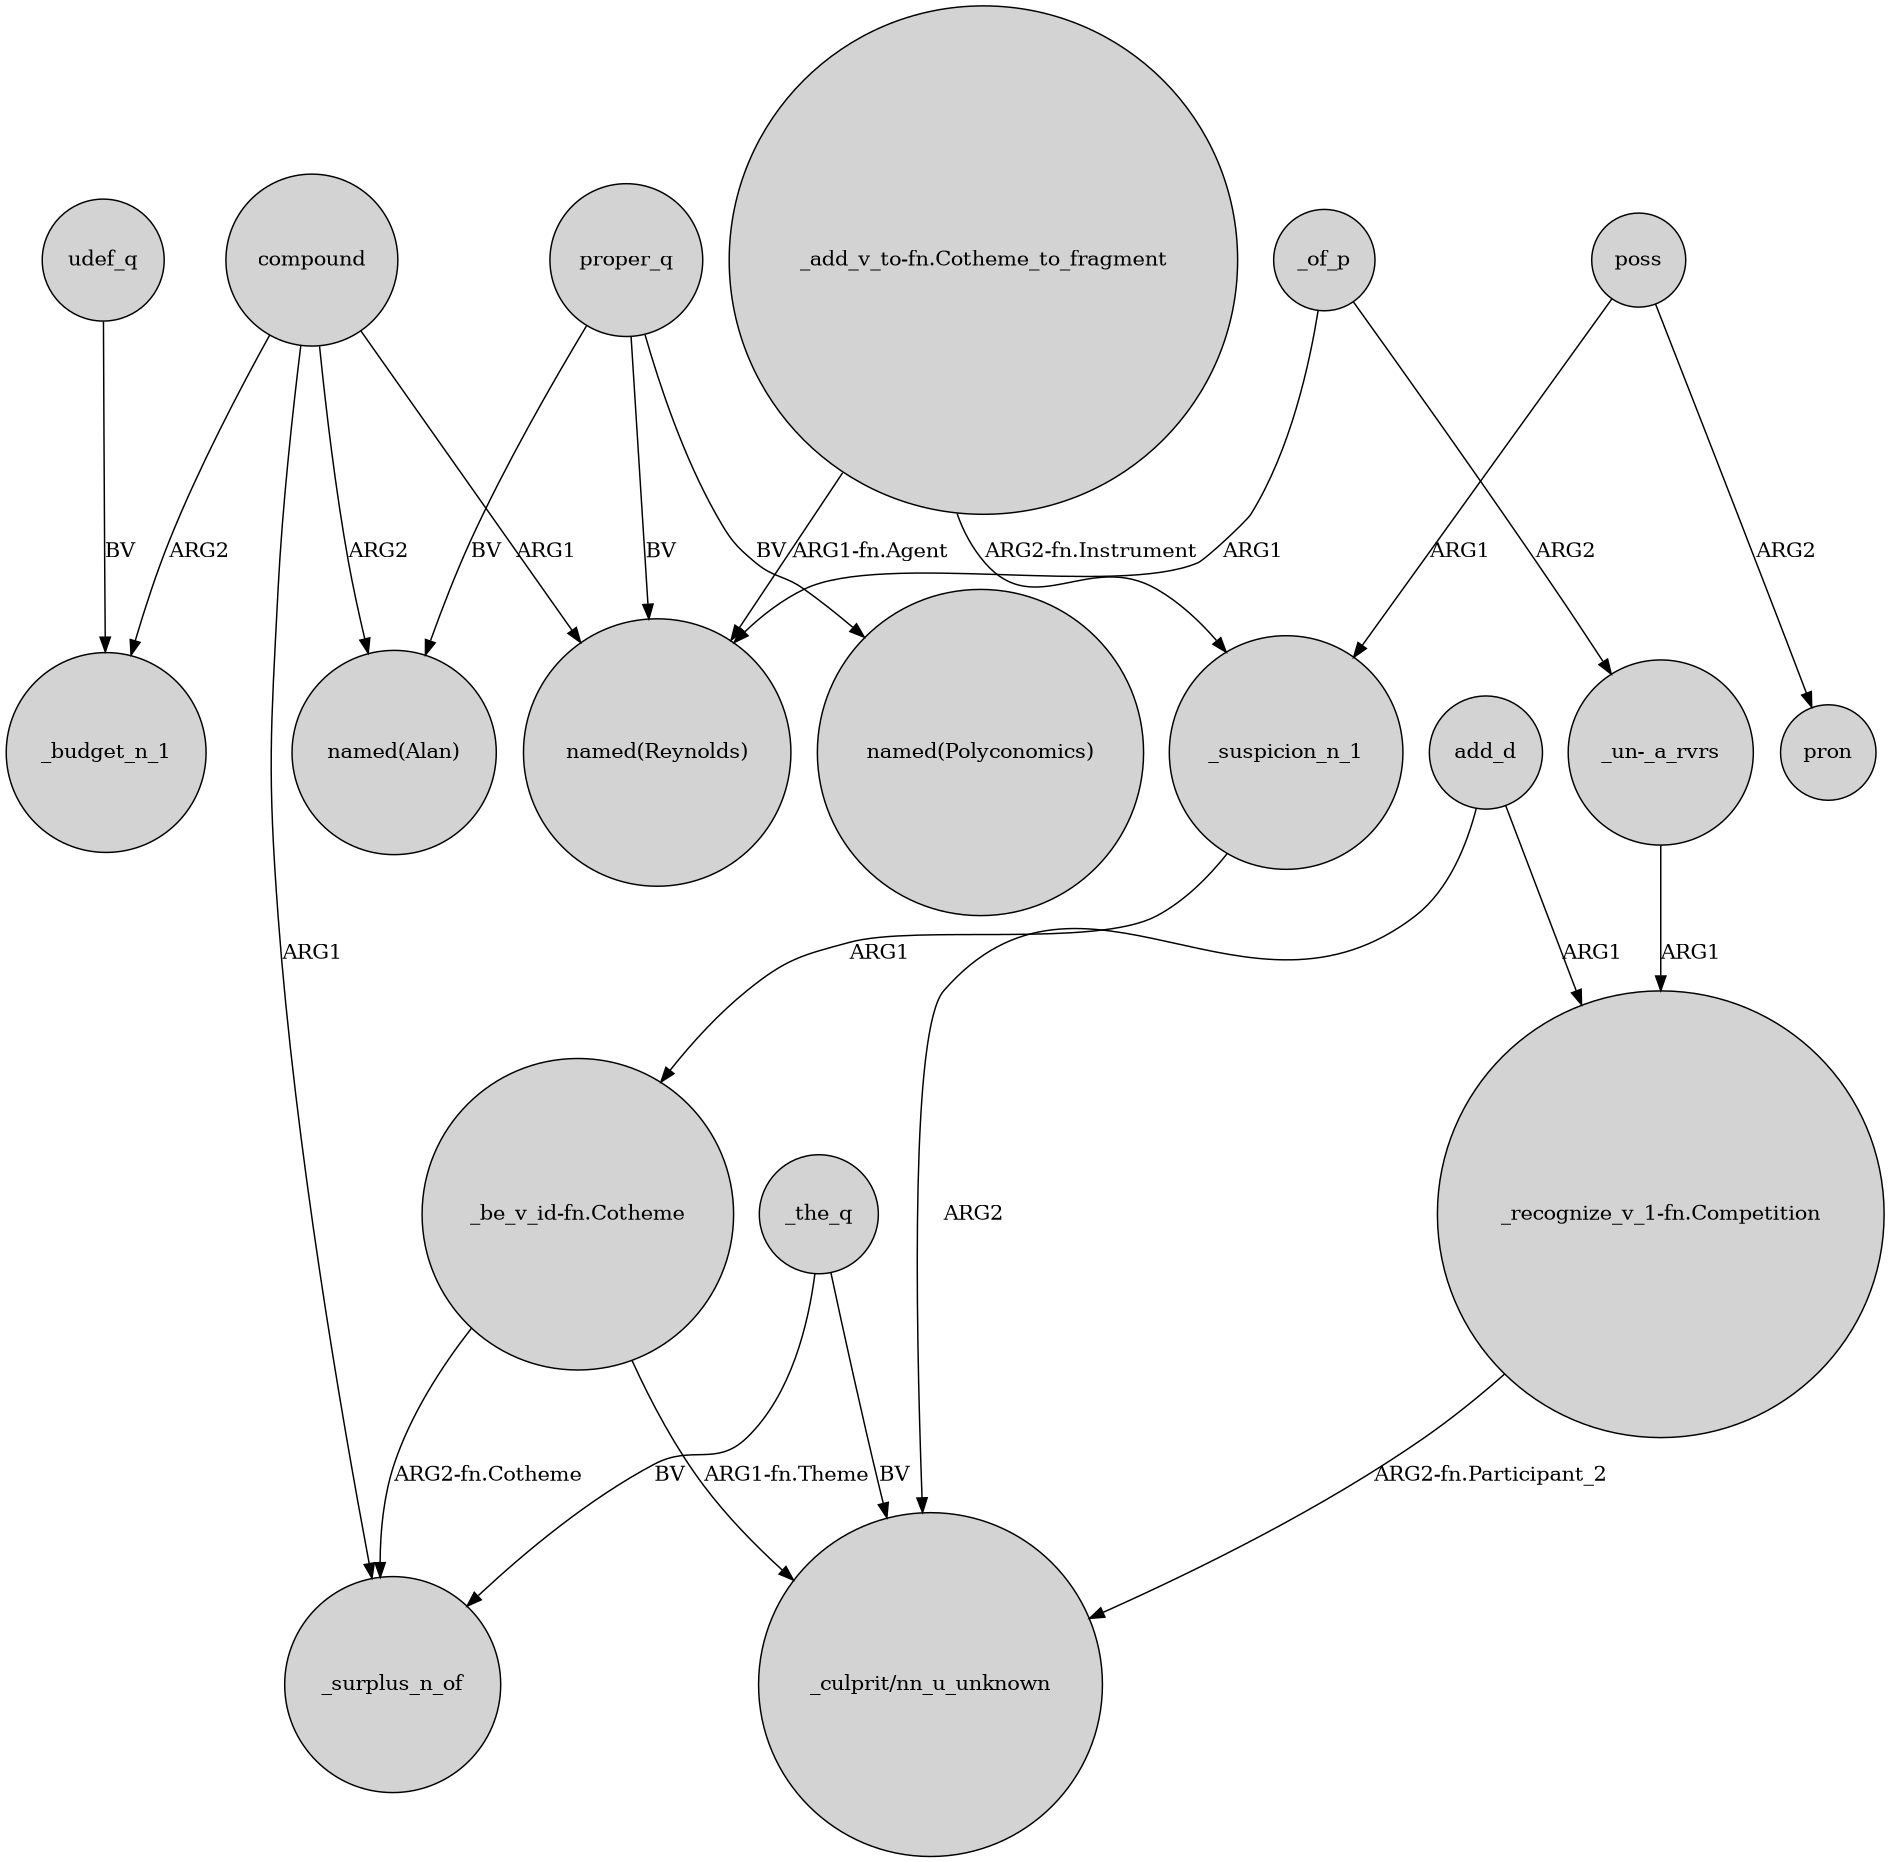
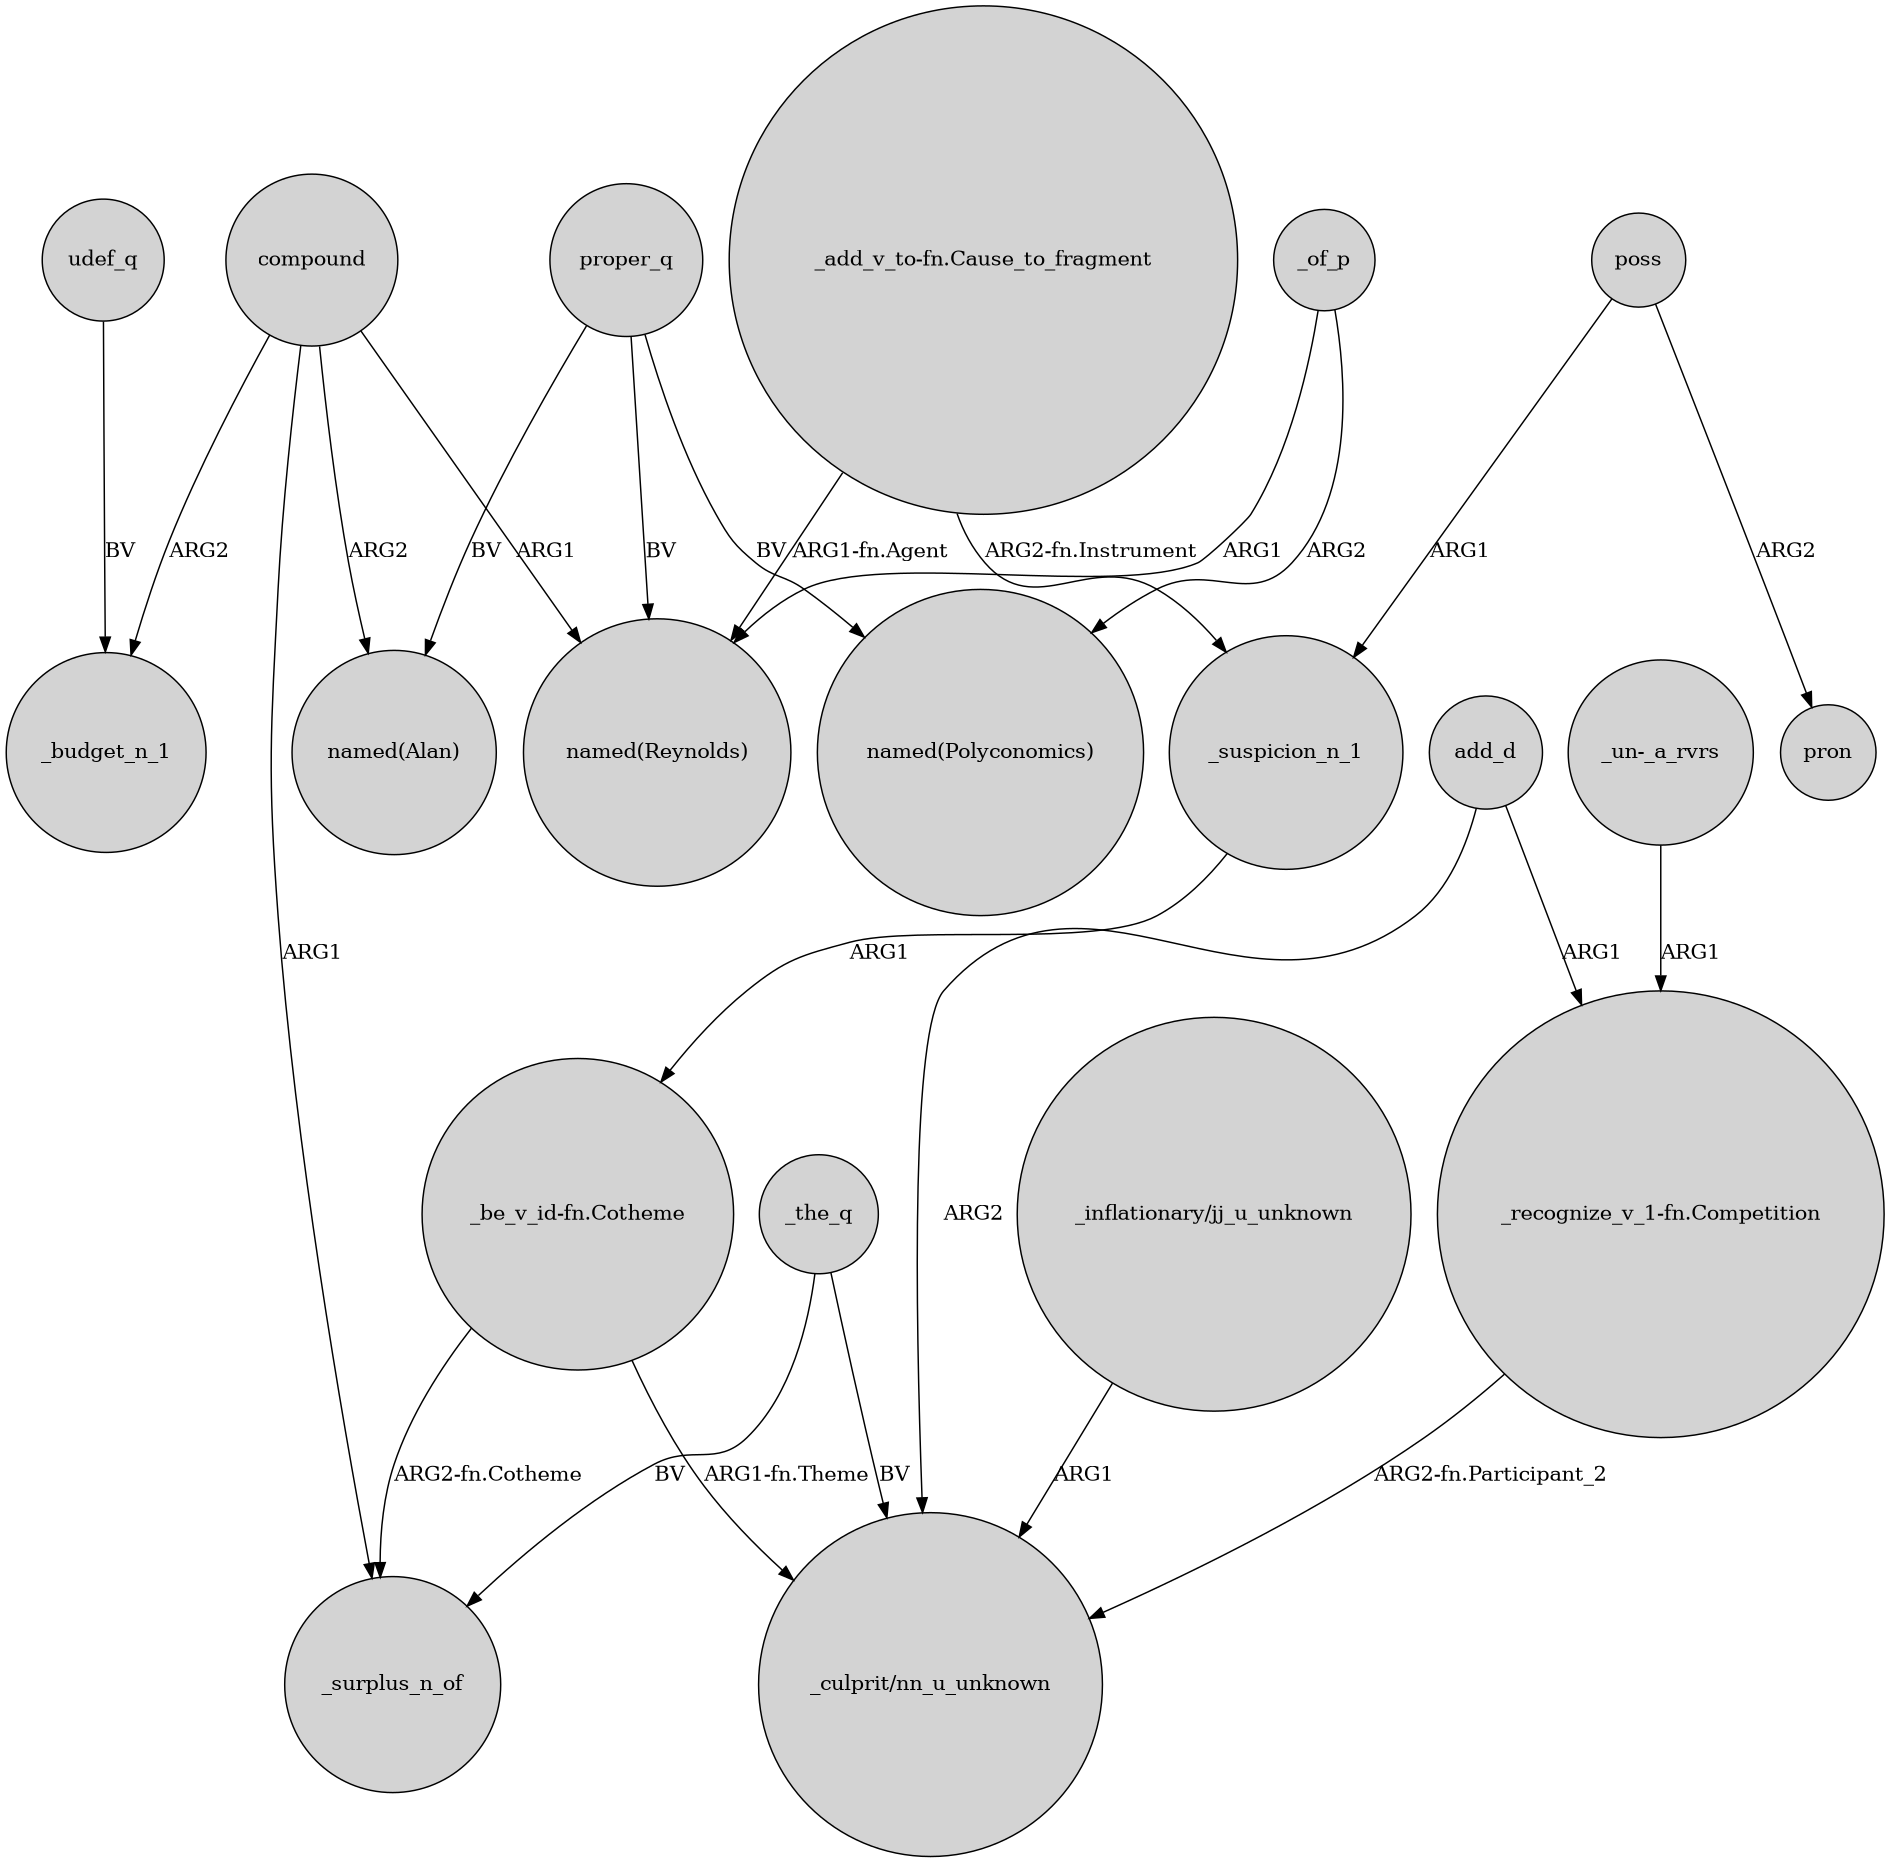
(983, 260) -> (983, 260)
(1474, 471) -> (1309, 539)
none -> (1214, 1214)
